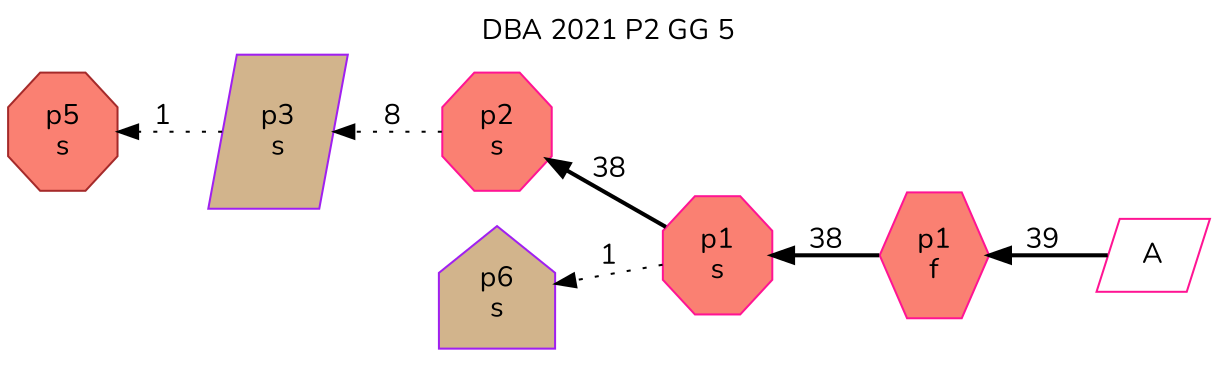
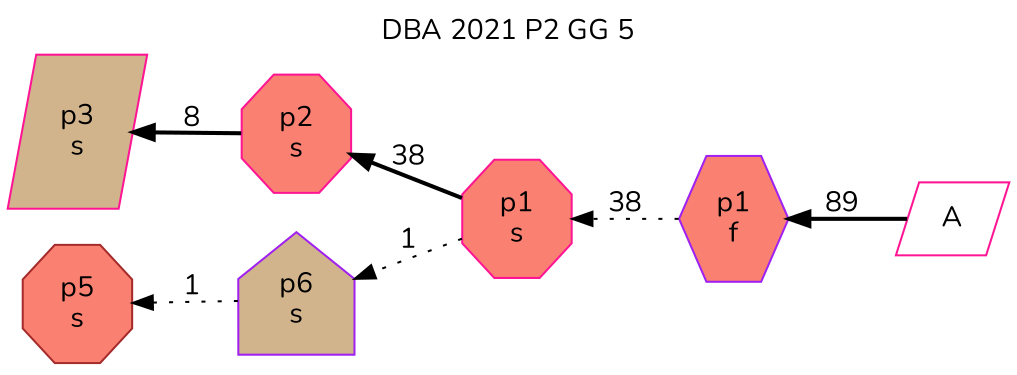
(180, 132) -> (195, 302)
(278, 132) -> (77, 132)
(398, 132) -> (198, 133)
(1043, 240) -> (842, 204)
(836, 255) -> (636, 219)
(934, 255) -> (734, 219)
